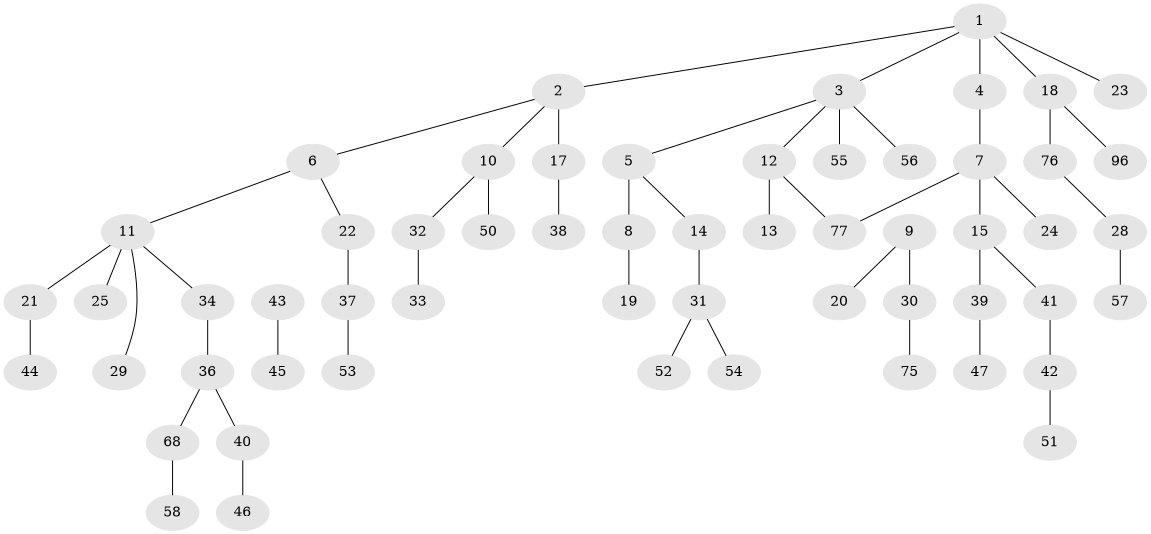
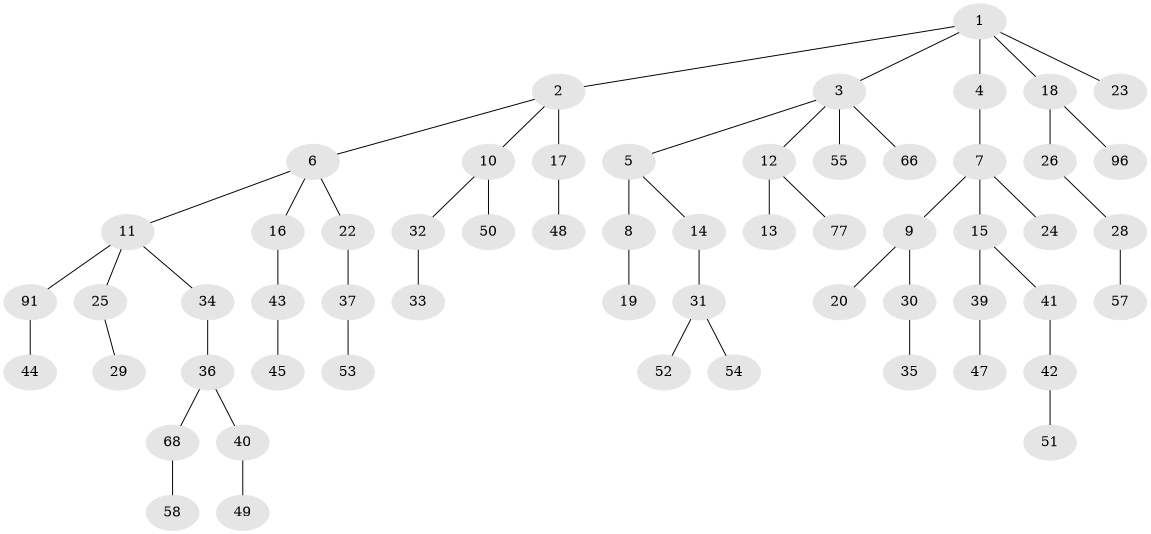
(910, 162) -> (910, 162)
(1050, 162) -> (1050, 162)
(910, 197) -> (945, 197)
none -> (278, 232)
(559, 232) -> (559, 232)
(30, 302) -> (30, 302)
(137, 303) -> (110, 337)
(910, 372) -> (910, 372)
(243, 513) -> (243, 513)
